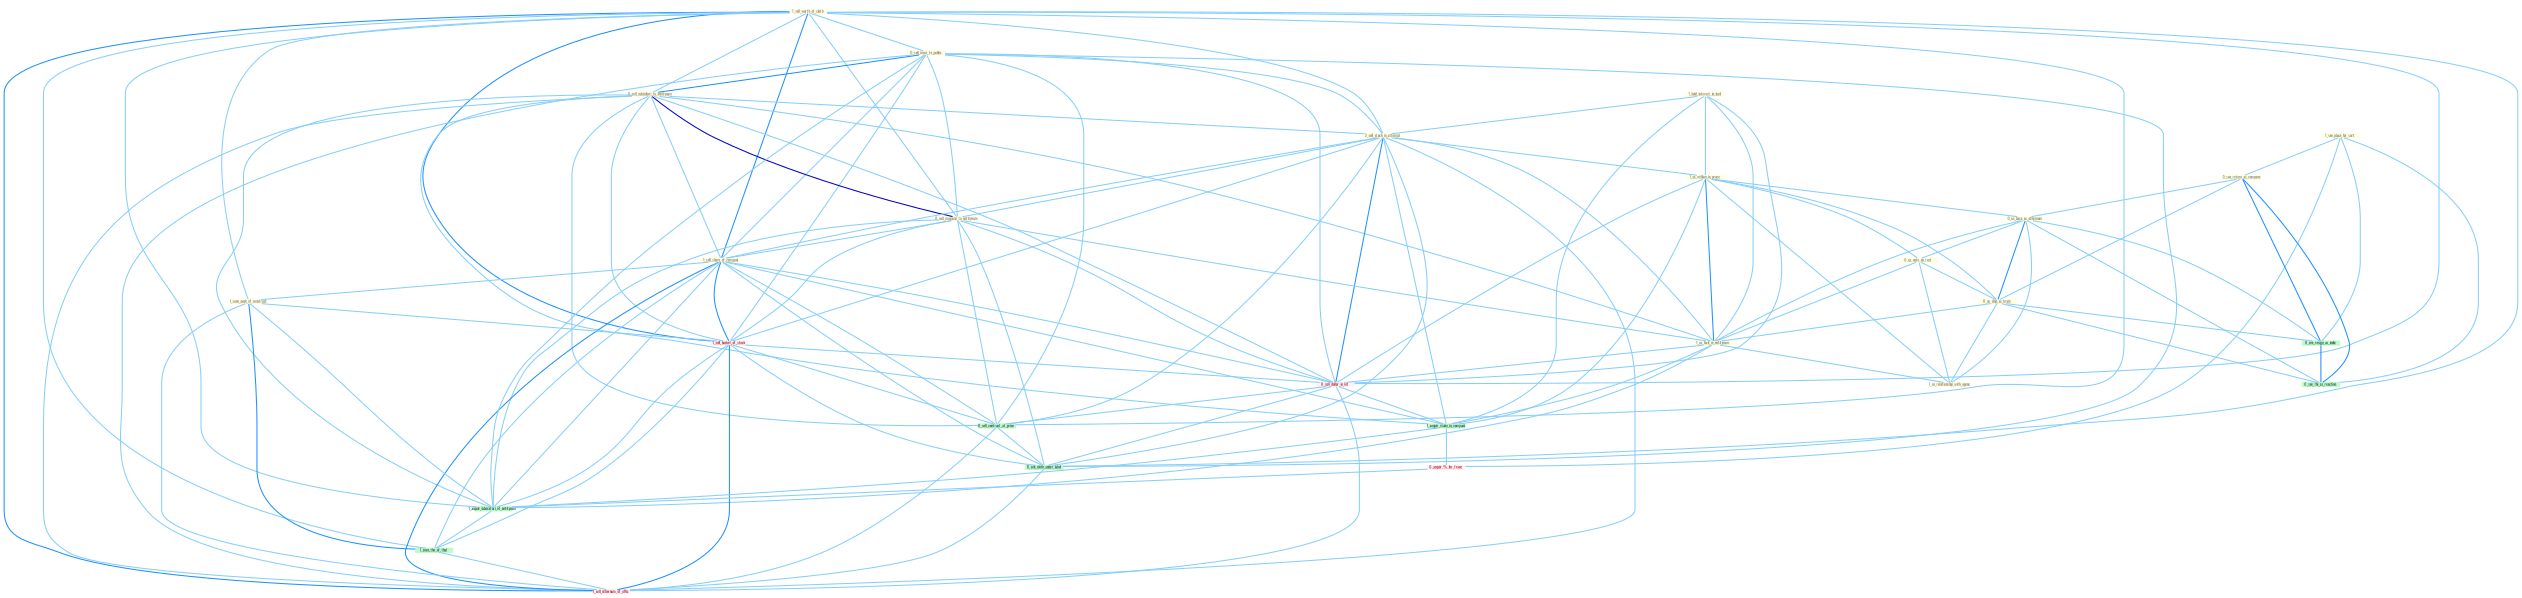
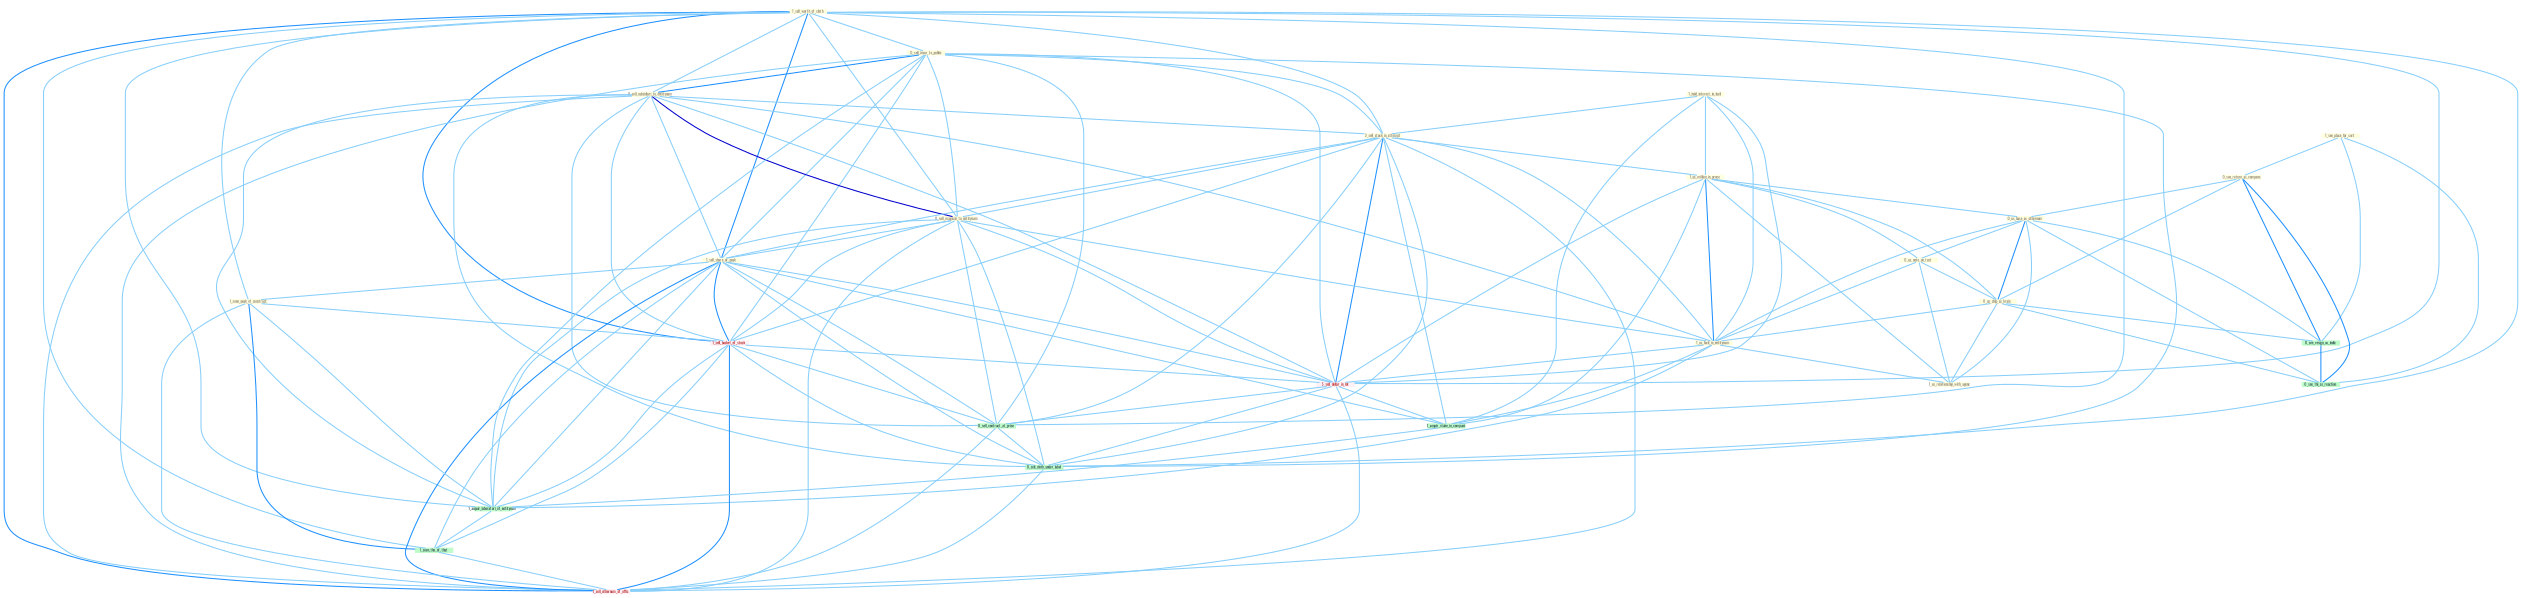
(721, 260) -> (721, 260)
(832, 366) -> (513, 337)
(1336, 384) -> (1336, 384)
none -> (808, 440)
(1446, 467) -> none
